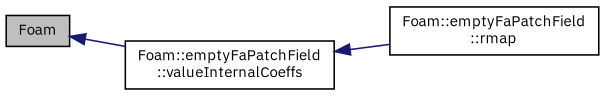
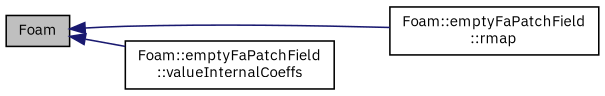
(370, 47) -> (238, 25)
